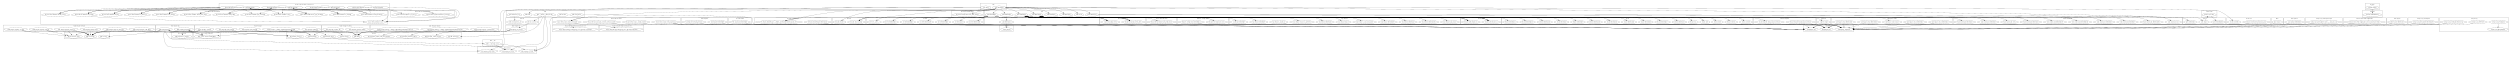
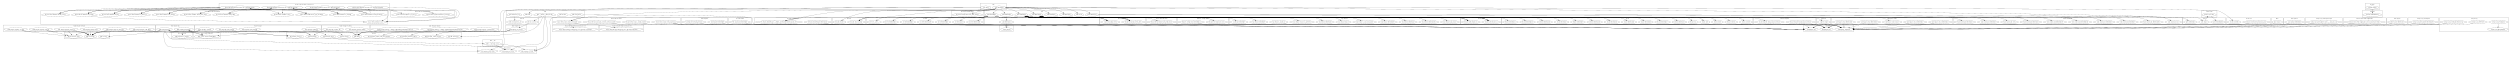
(255, 15) -> none
(281, 29) -> none
